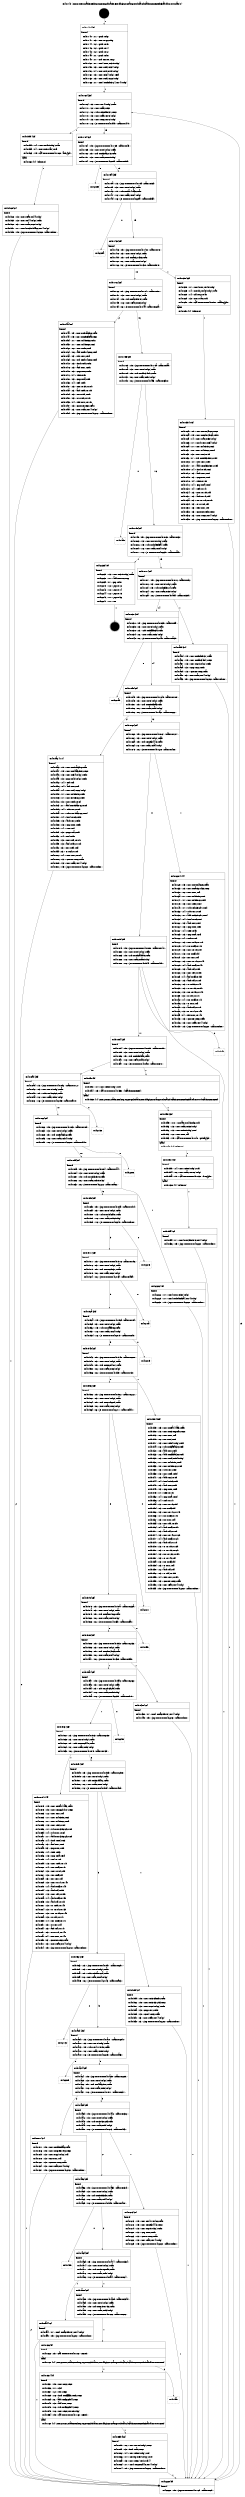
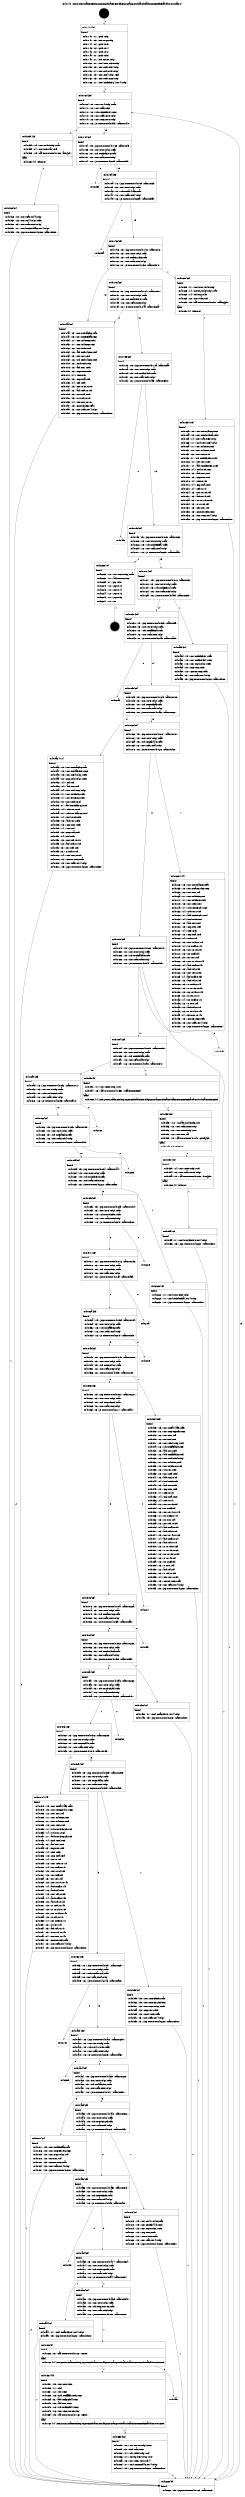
(135, 274) -> (95, 293)
